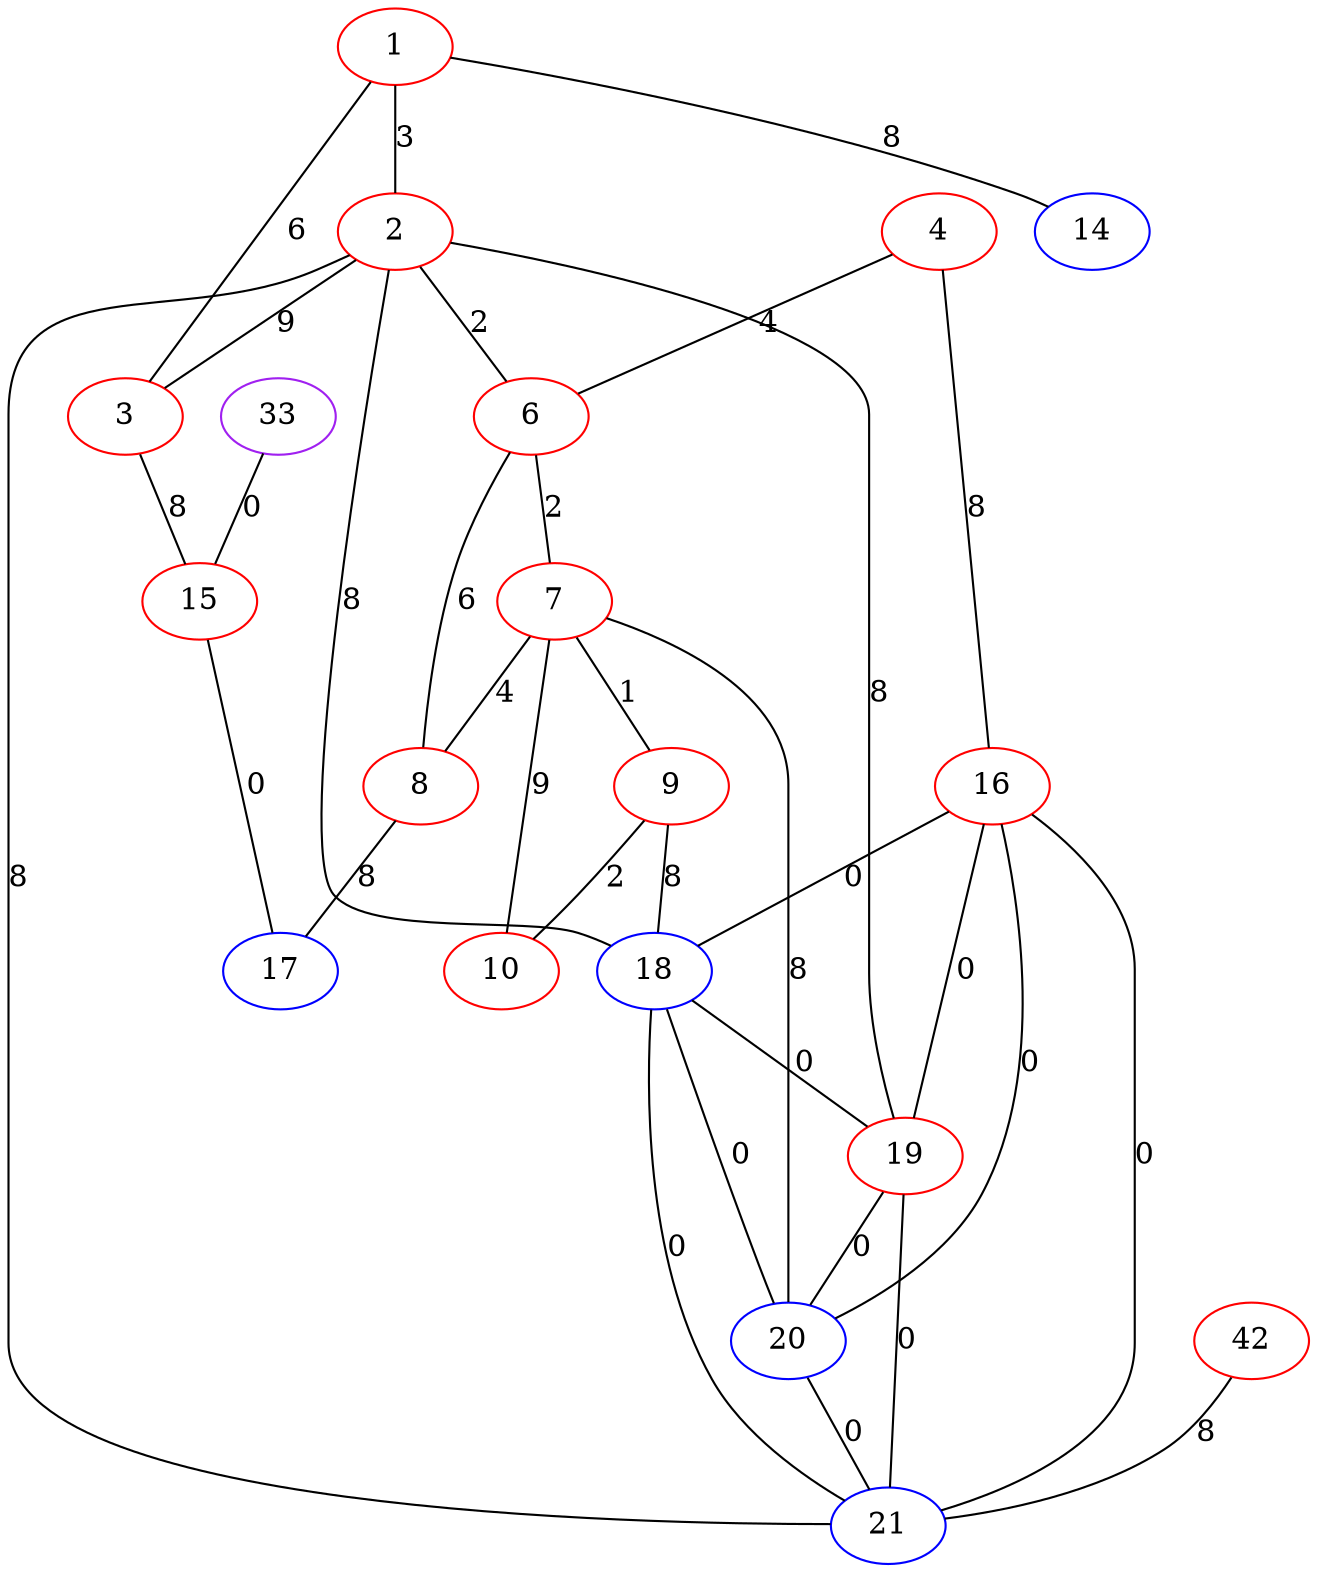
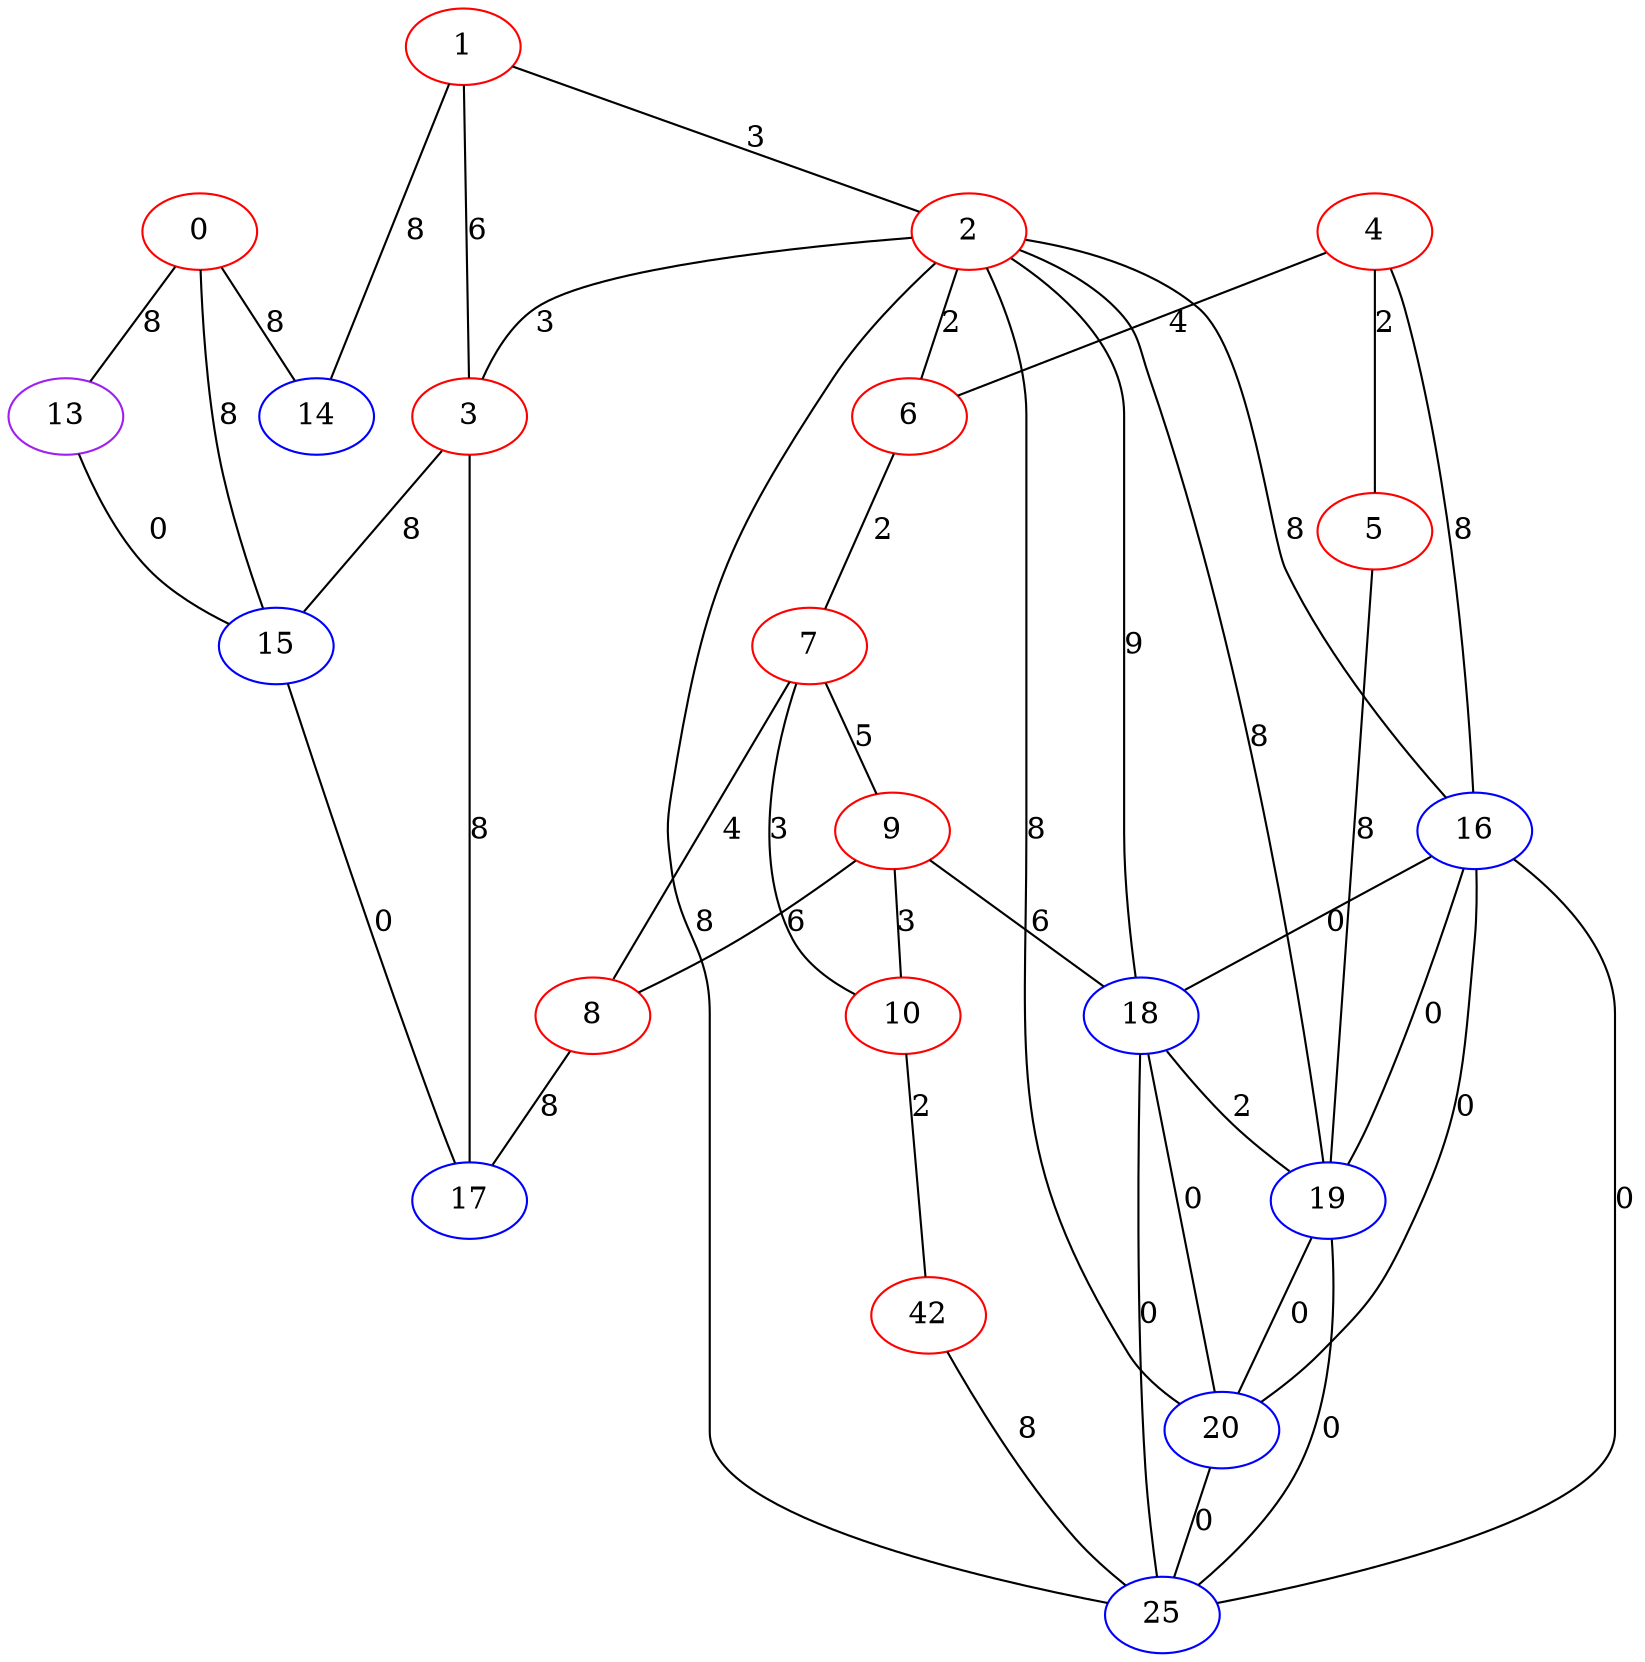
none -> (200, 232)
(287, 324) -> (546, 324)
(278, 416) -> (66, 416)
none -> (1264, 479)
none -> (1375, 531)
(448, 594) -> (751, 932)
(200, 601) -> (276, 646)
(353, 601) -> (1135, 646)
(629, 694) -> (865, 738)
(542, 786) -> (780, 831)
(992, 786) -> (1475, 831)
none -> (470, 809)
(616, 879) -> (907, 923)
(674, 879) -> (1041, 923)
(788, 912) -> (1026, 854)
(805, 1064) -> (1243, 1108)
(905, 1156) -> (1328, 1201)
none -> (916, 1165)
(888, 1526) -> (1162, 1615)
